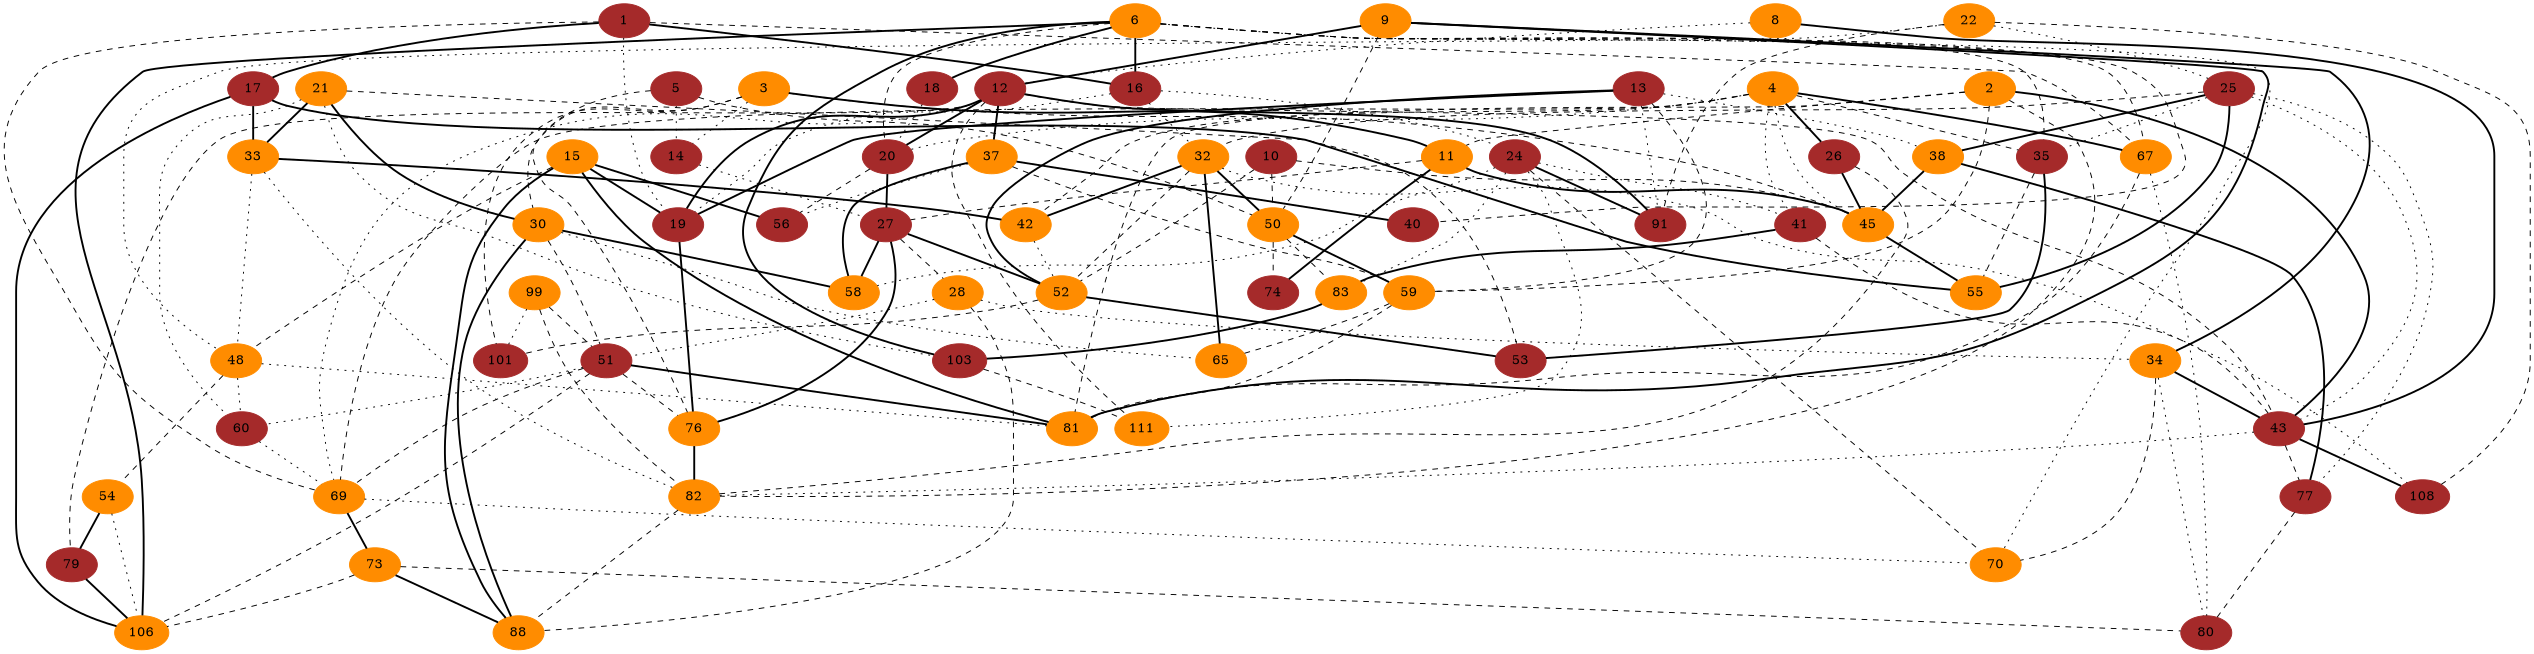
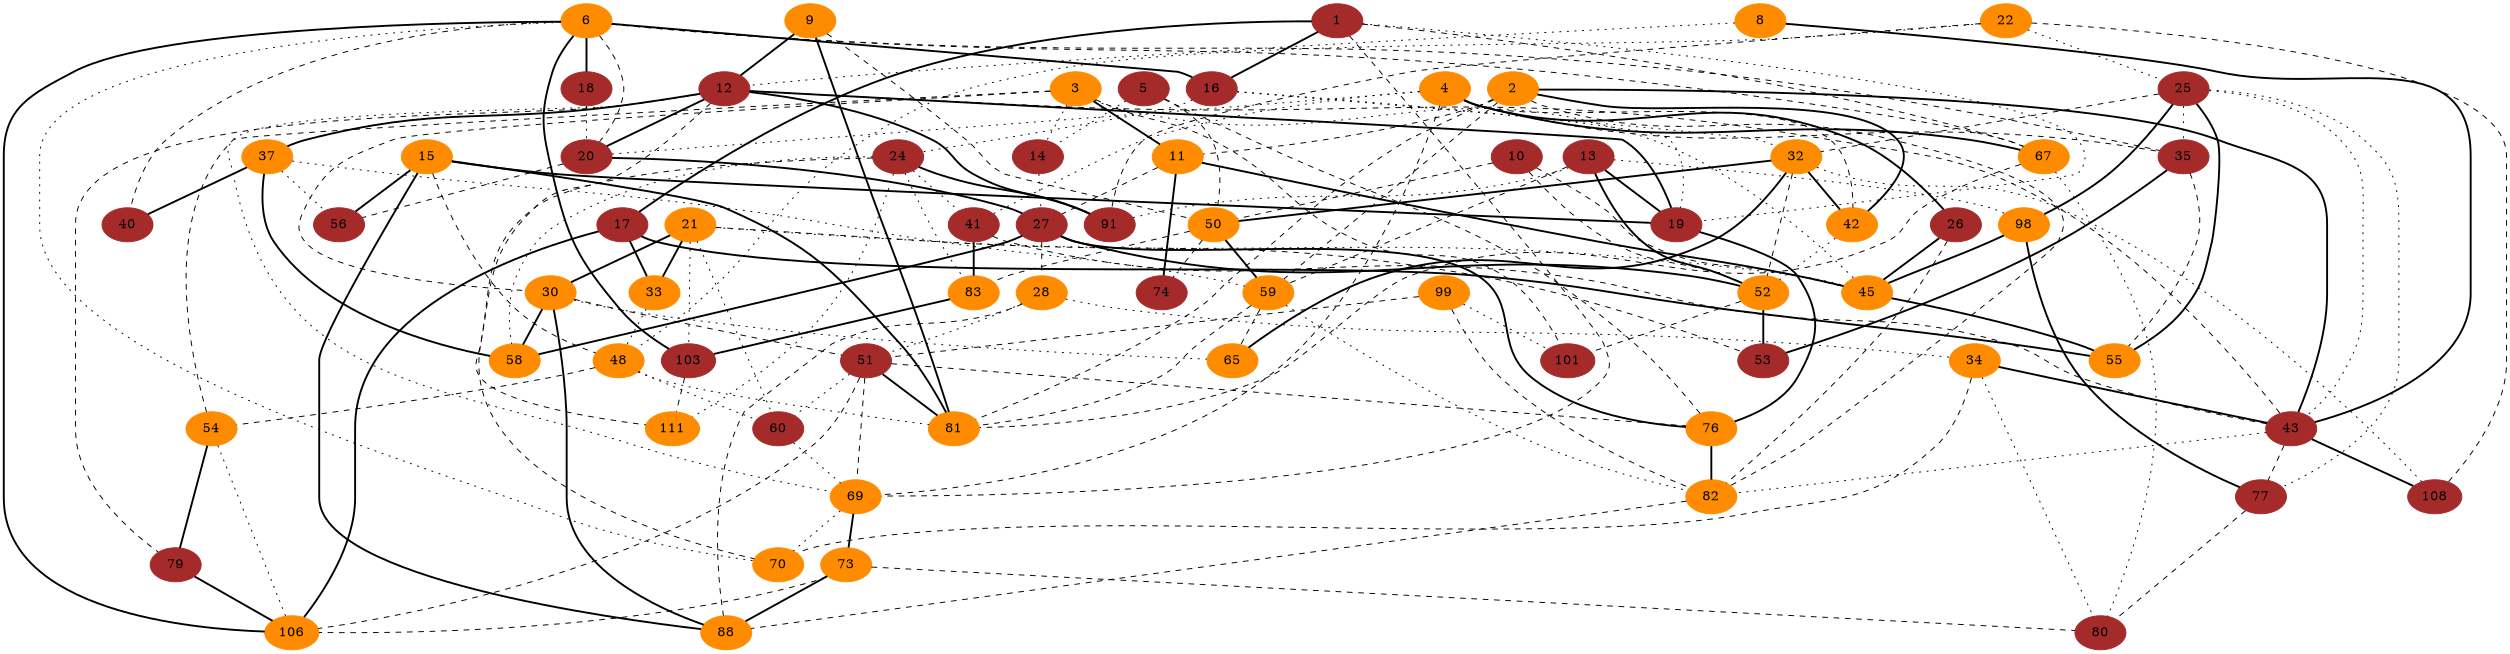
(2289, 68) -> none
none -> (472, 122)
(1484, 132) -> (1395, 114)
(1938, 157) -> (2024, 225)
(1798, 170) -> (1422, 248)
(623, 180) -> (1763, 108)
(1199, 230) -> (770, 214)
(444, 361) -> (1478, 417)
